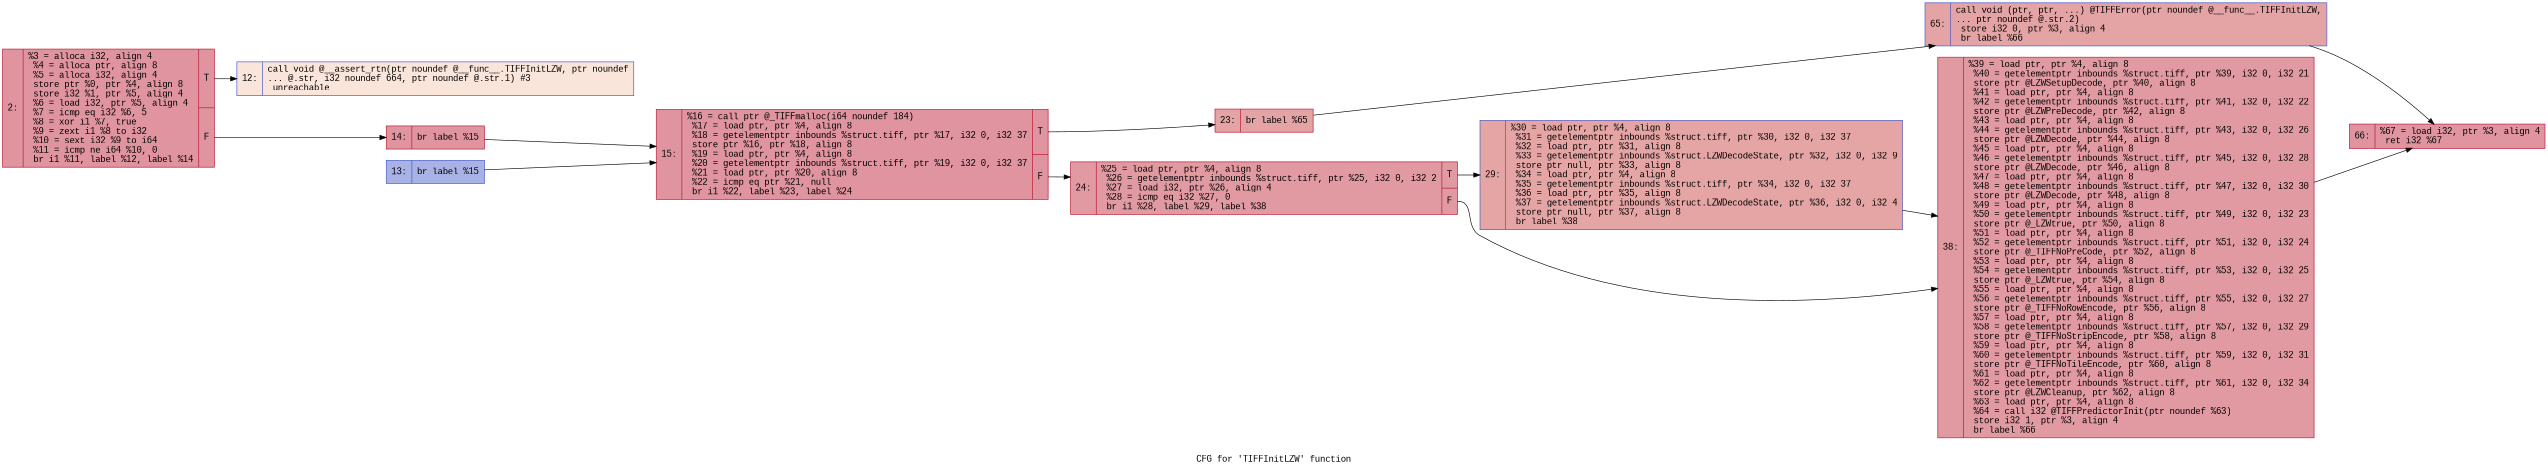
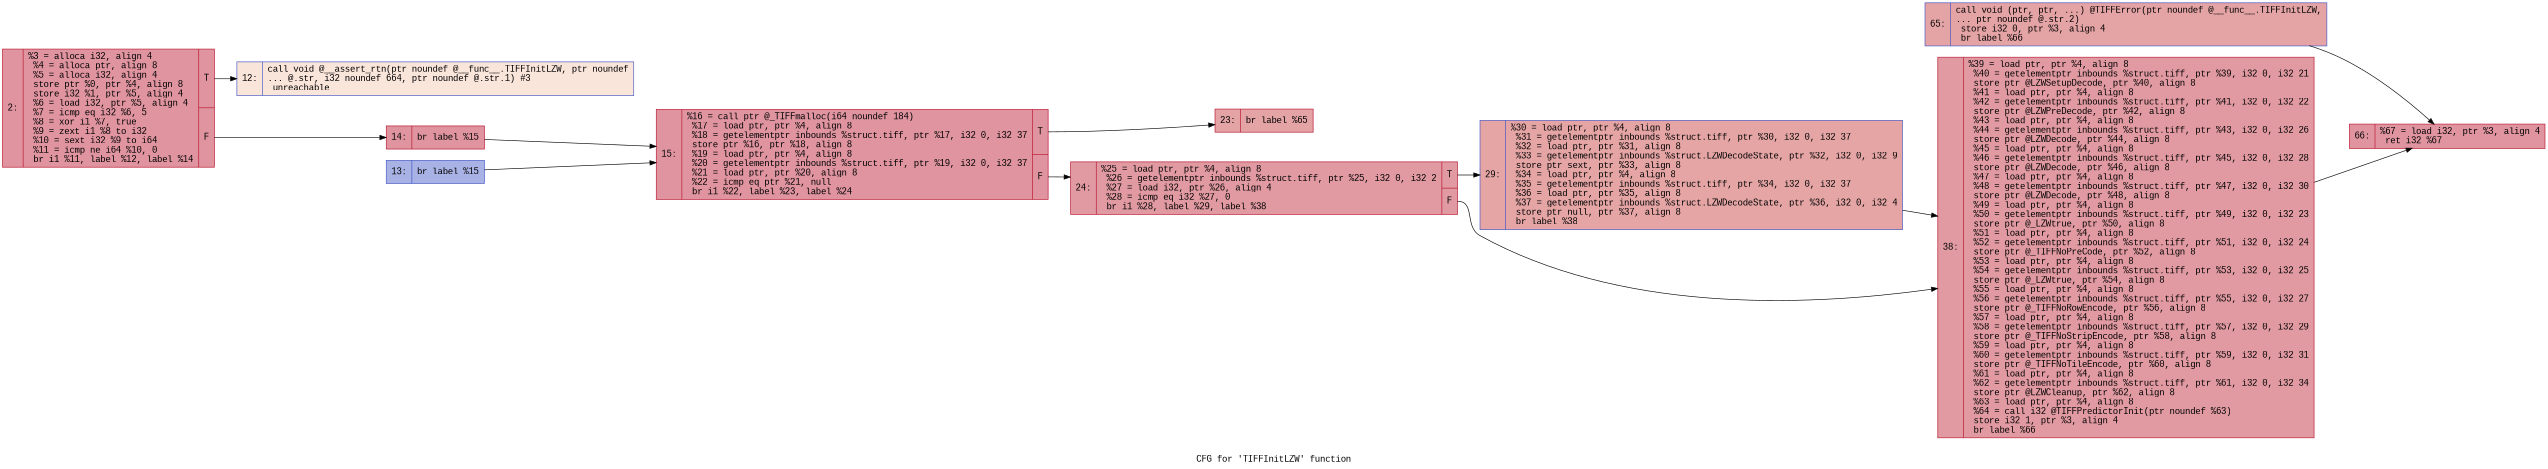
(1621, 81) -> none
(1596, 165) -> (1596, 165)
